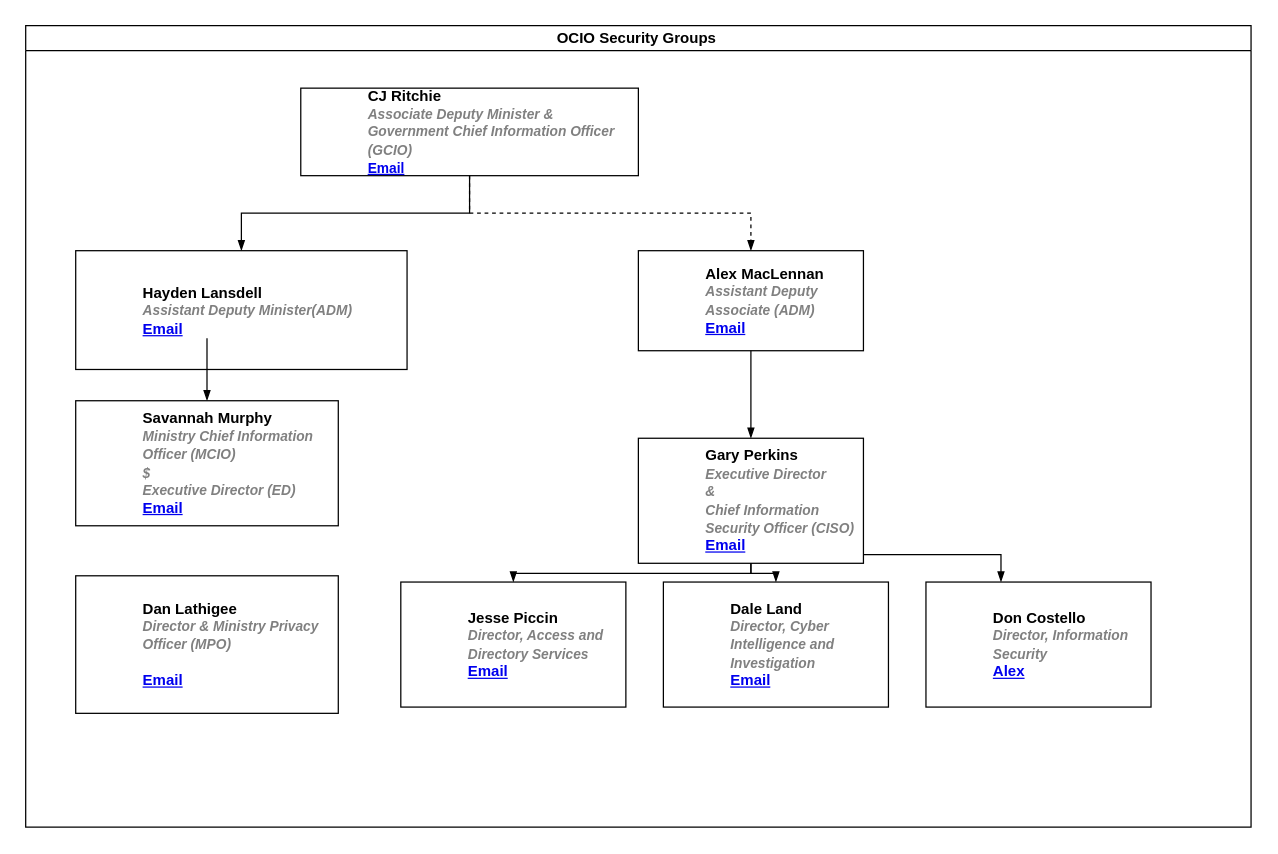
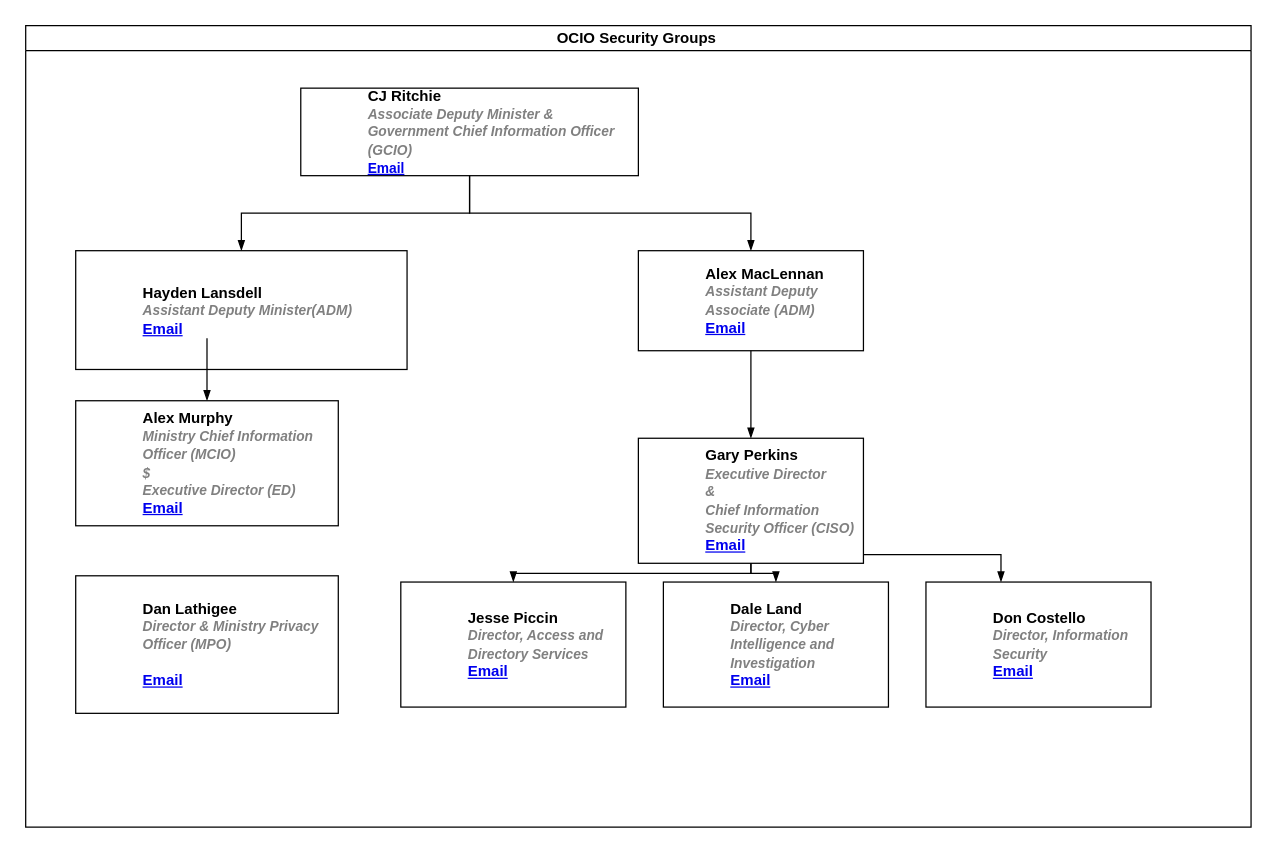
(625, 213) -> (625, 213)
(241, 463) -> (241, 463)
(1072, 644) -> (1072, 644)
